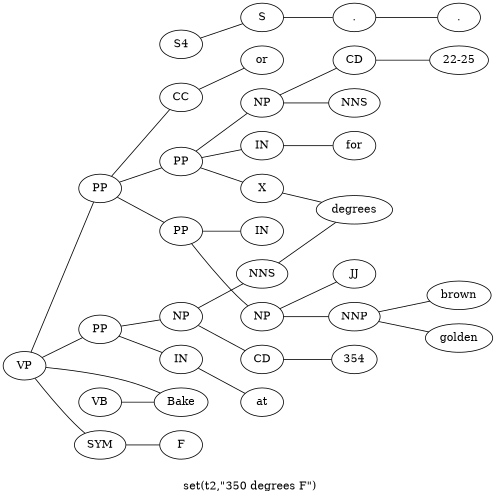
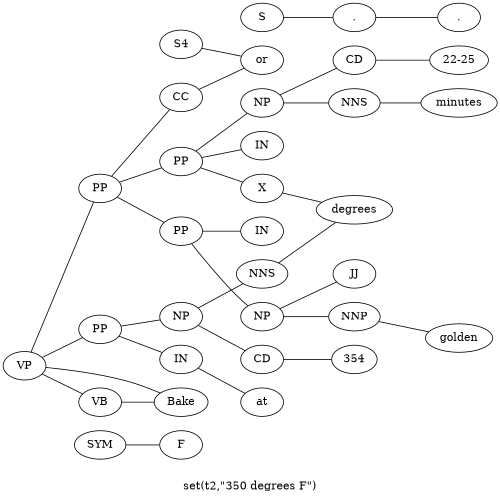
(222, 31) -> (222, 52)
none -> (459, 103)
(354, 146) -> none
(459, 295) -> none
(59, 407) -> (62, 384)
